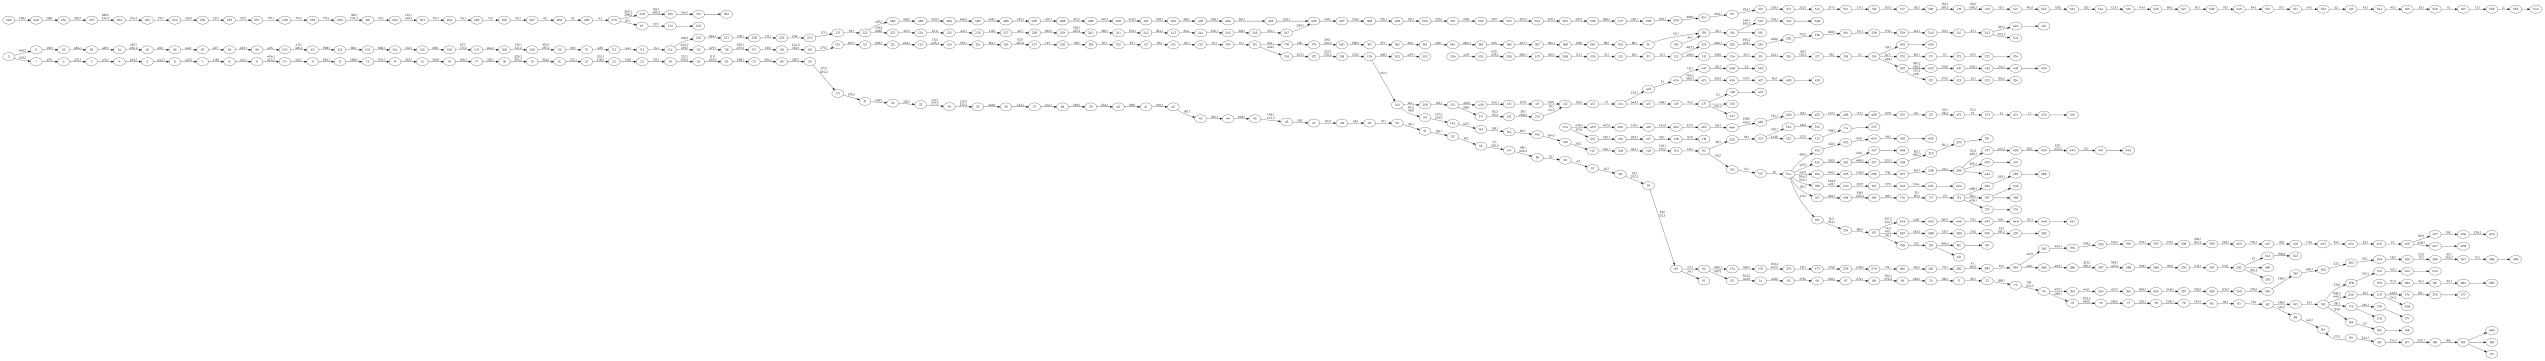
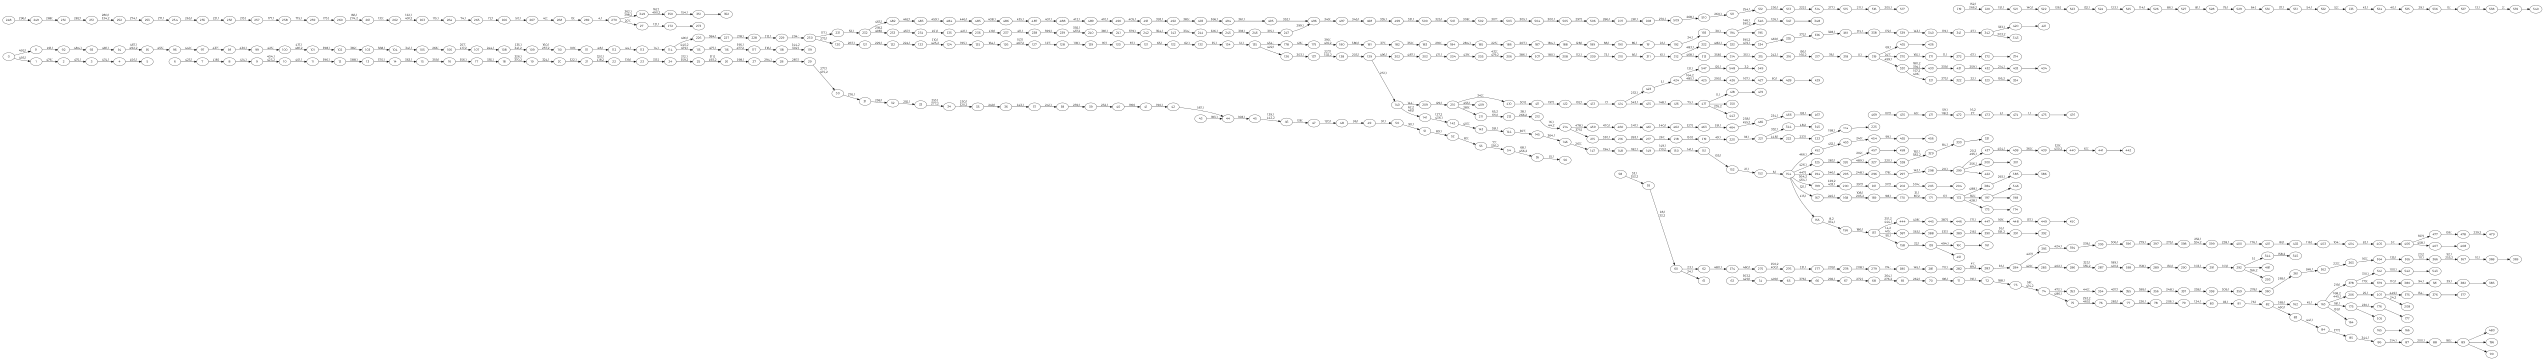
(1931, 9) -> none
(1674, 37) -> (1661, 45)
(824, 50) -> (823, 41)
none -> (1438, 57)
(160, 62) -> none
(1494, 104) -> (1480, 97)
(1552, 113) -> (1547, 127)
(1185, 114) -> (1200, 110)
(1846, 115) -> none
(1717, 146) -> (1717, 139)
(1593, 169) -> none
(1717, 275) -> none
none -> (2364, 283)
(2364, 326) -> none
(2336, 339) -> (2336, 333)
